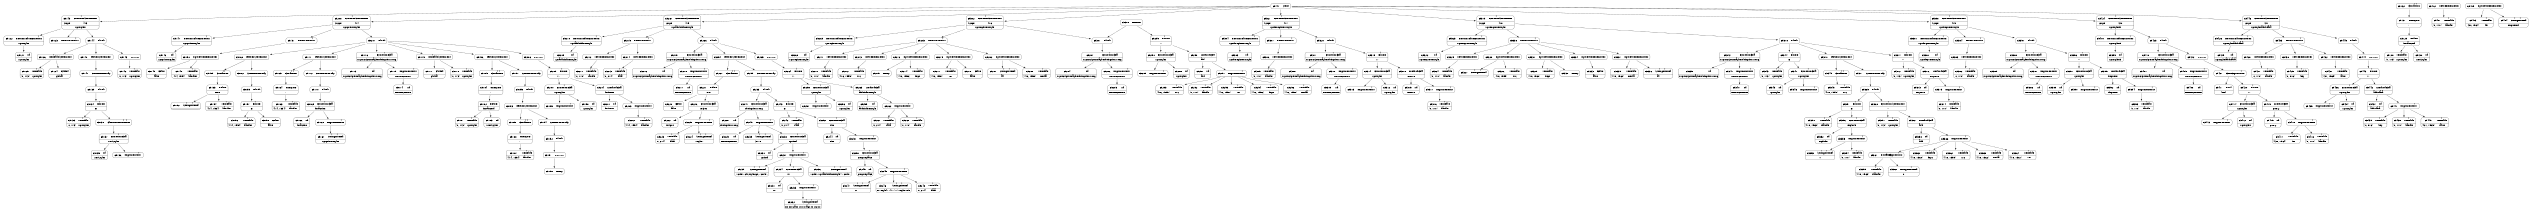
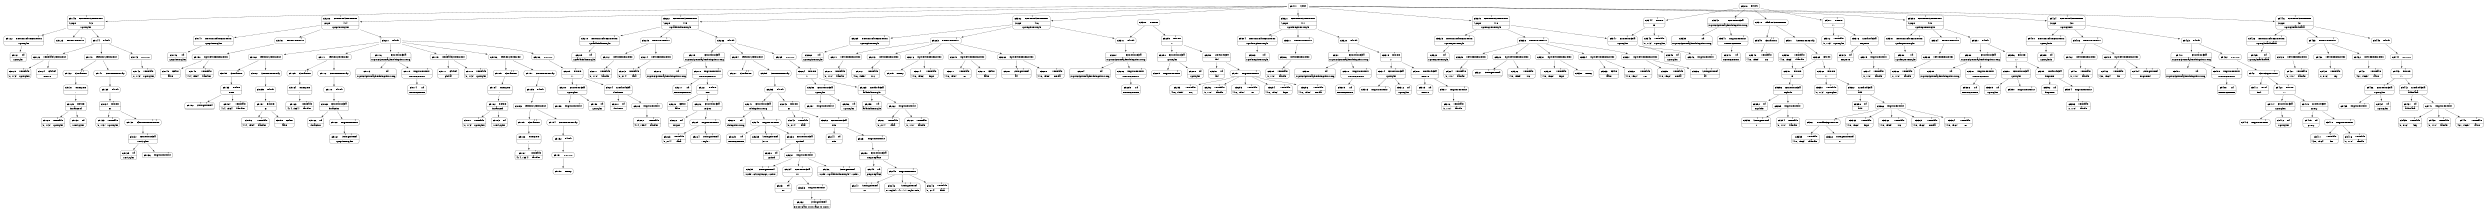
(1646, 32) -> (1558, 32)
none -> (2087, 41)
none -> (89, 65)
none -> (1638, 73)
(60, 76) -> (47, 76)
(719, 80) -> (707, 81)
(1893, 104) -> (1831, 71)
(1836, 114) -> (1792, 64)
